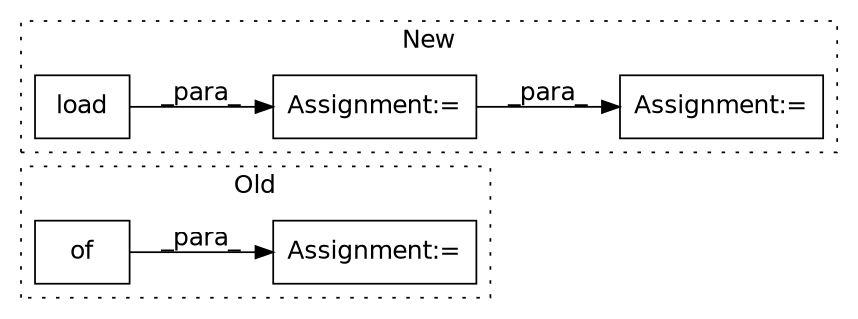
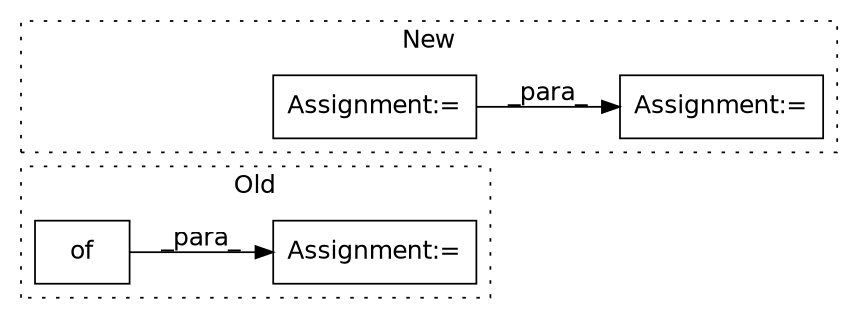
(82, 107) -> none
